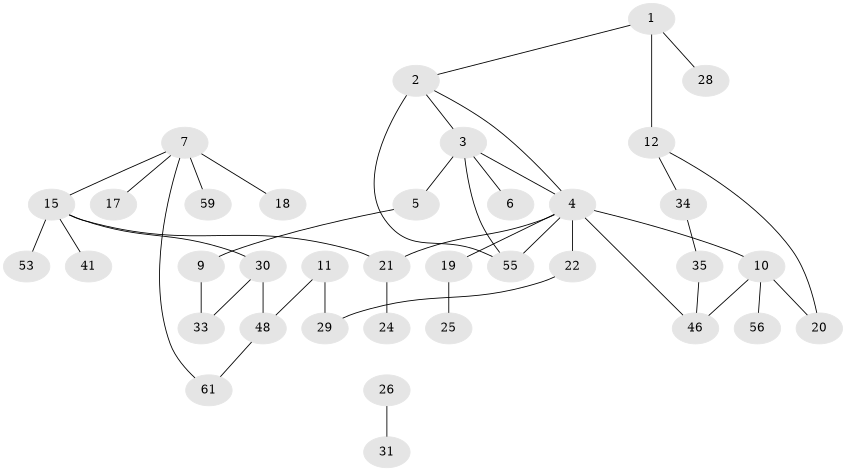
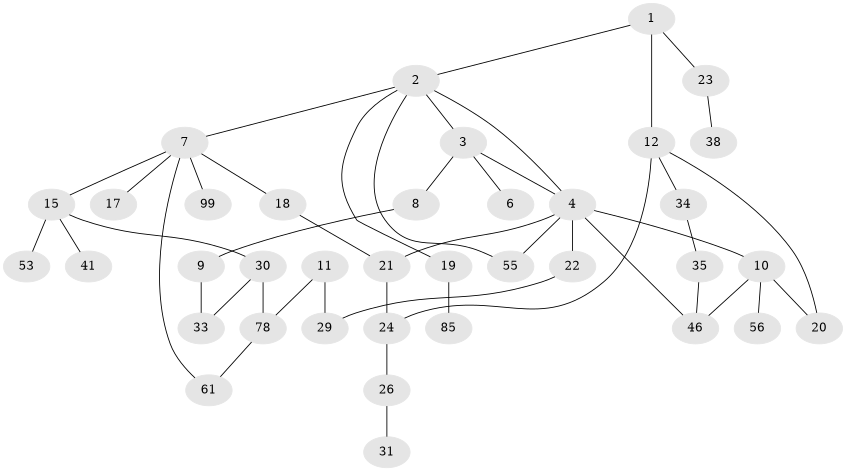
(706, 81) -> (706, 81)
none -> (300, 112)
none -> (714, 143)
(208, 205) -> (208, 205)
(416, 205) -> (416, 205)
(475, 208) -> none
(219, 236) -> (335, 236)
(511, 236) -> (343, 187)
none -> (573, 301)
(263, 328) -> (263, 328)
(449, 328) -> (449, 328)
none -> (387, 359)
